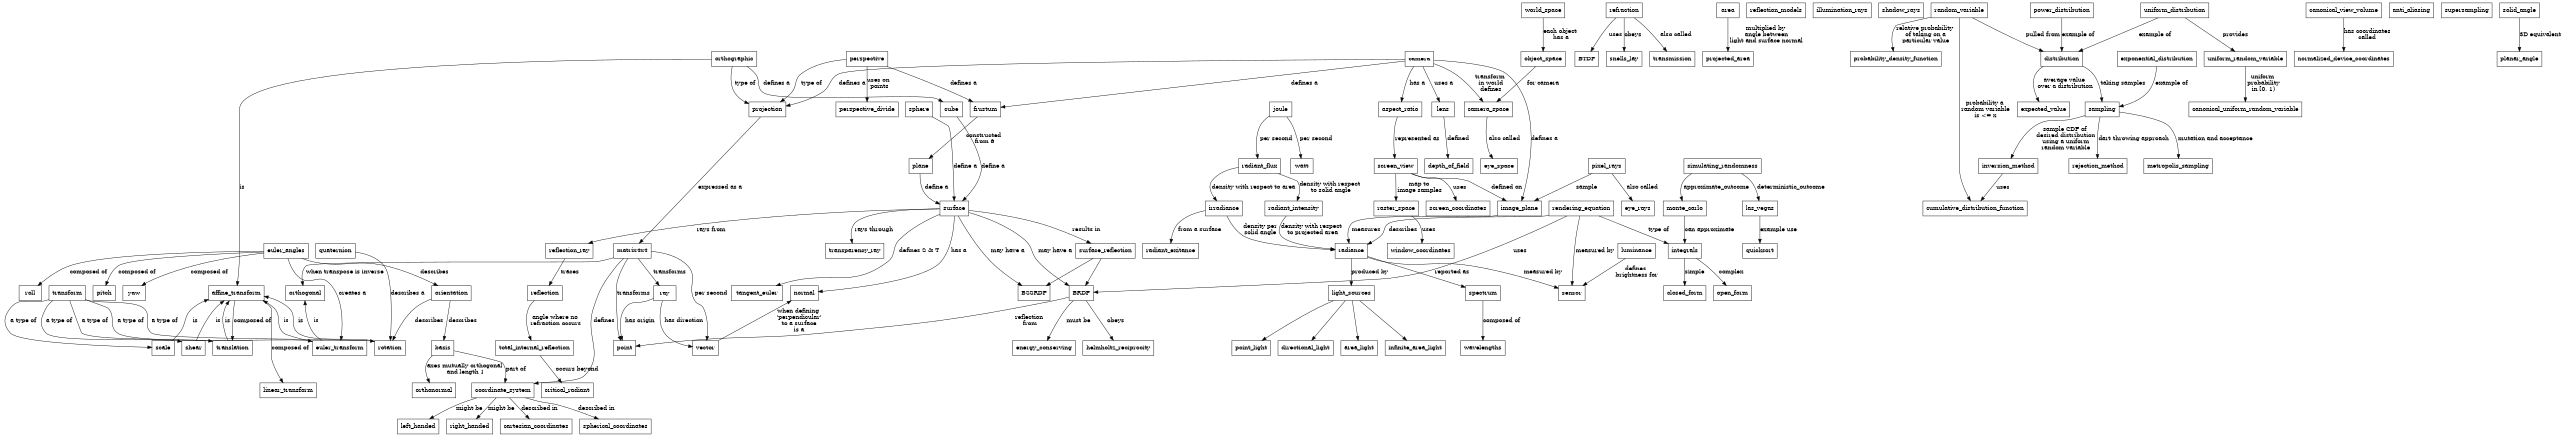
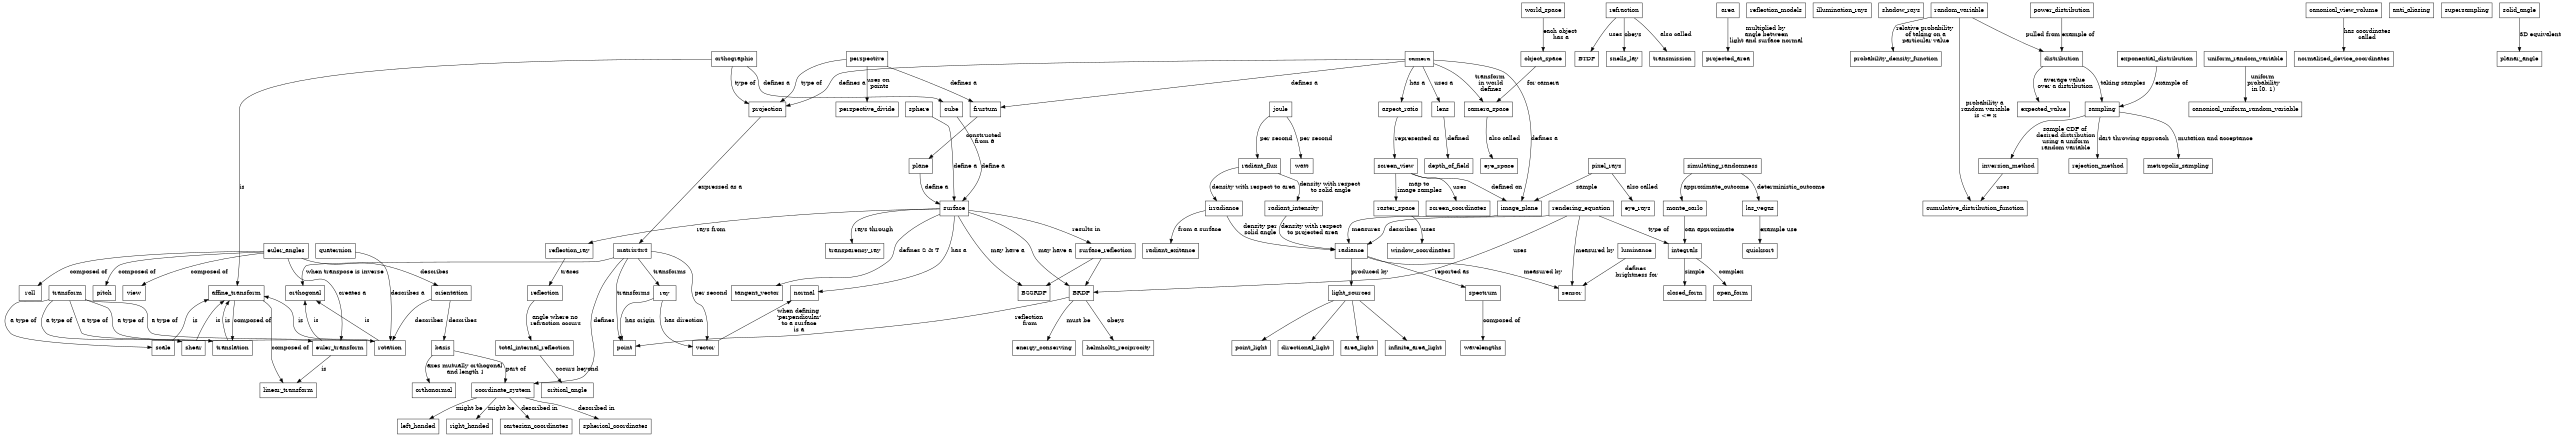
(2175, 10) -> none
(134, 293) -> (134, 293)
(757, 293) -> (757, 293)
none -> (349, 322)
(281, 331) -> (316, 368)
(567, 390) -> (567, 390)
